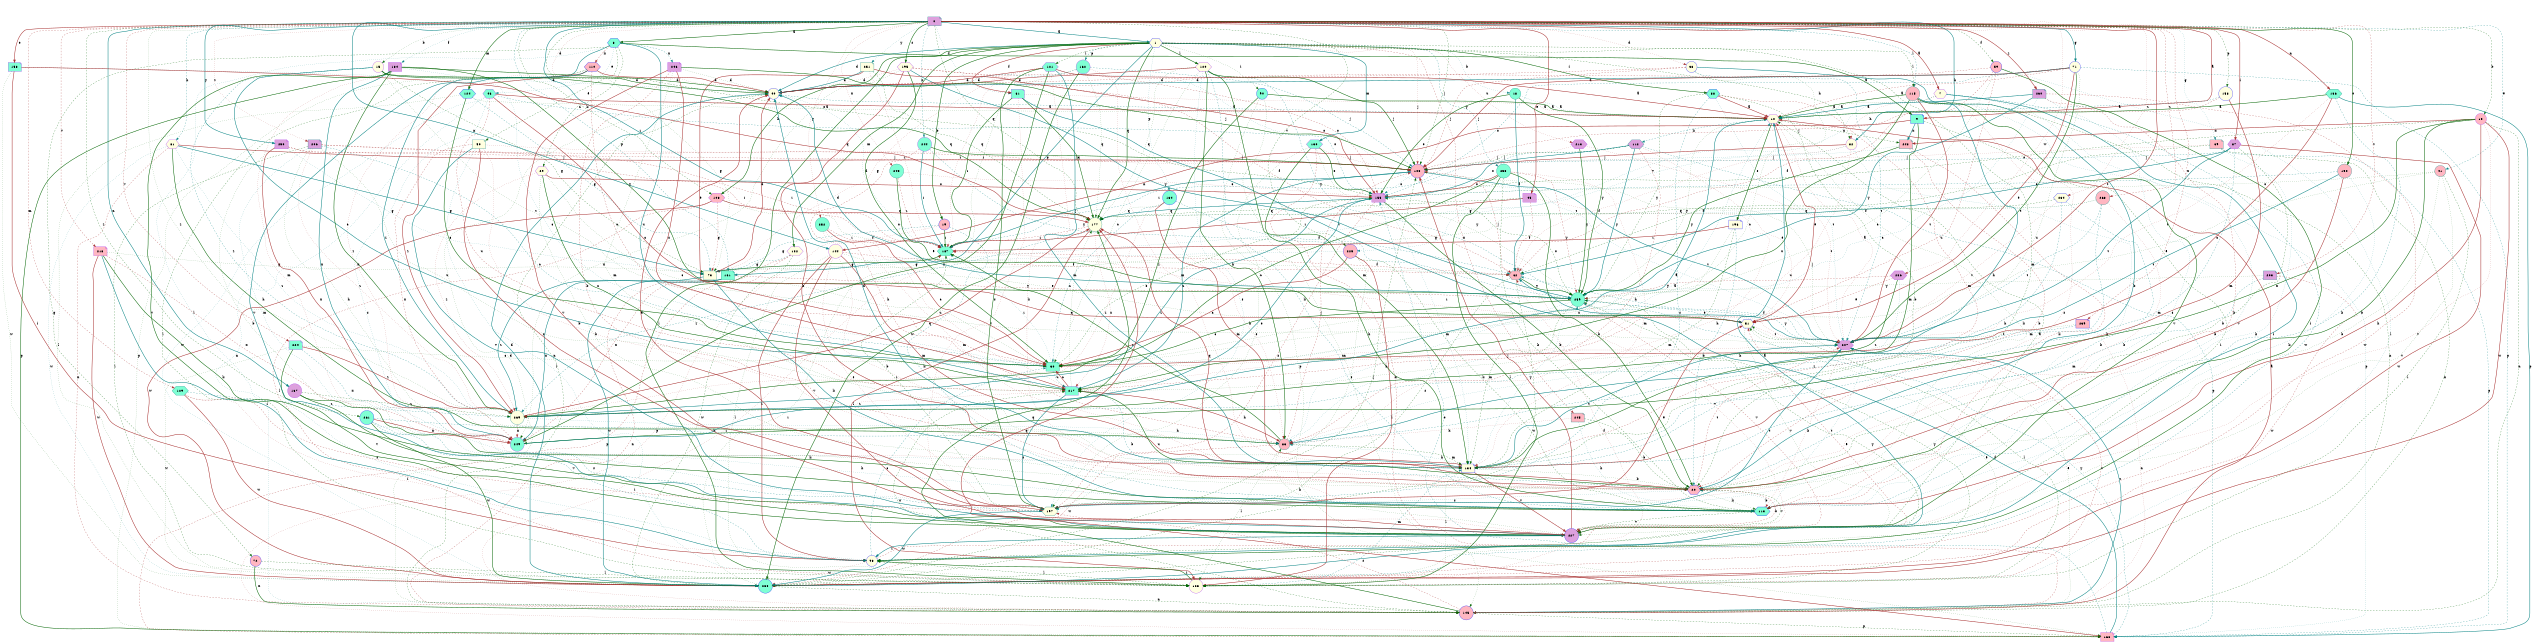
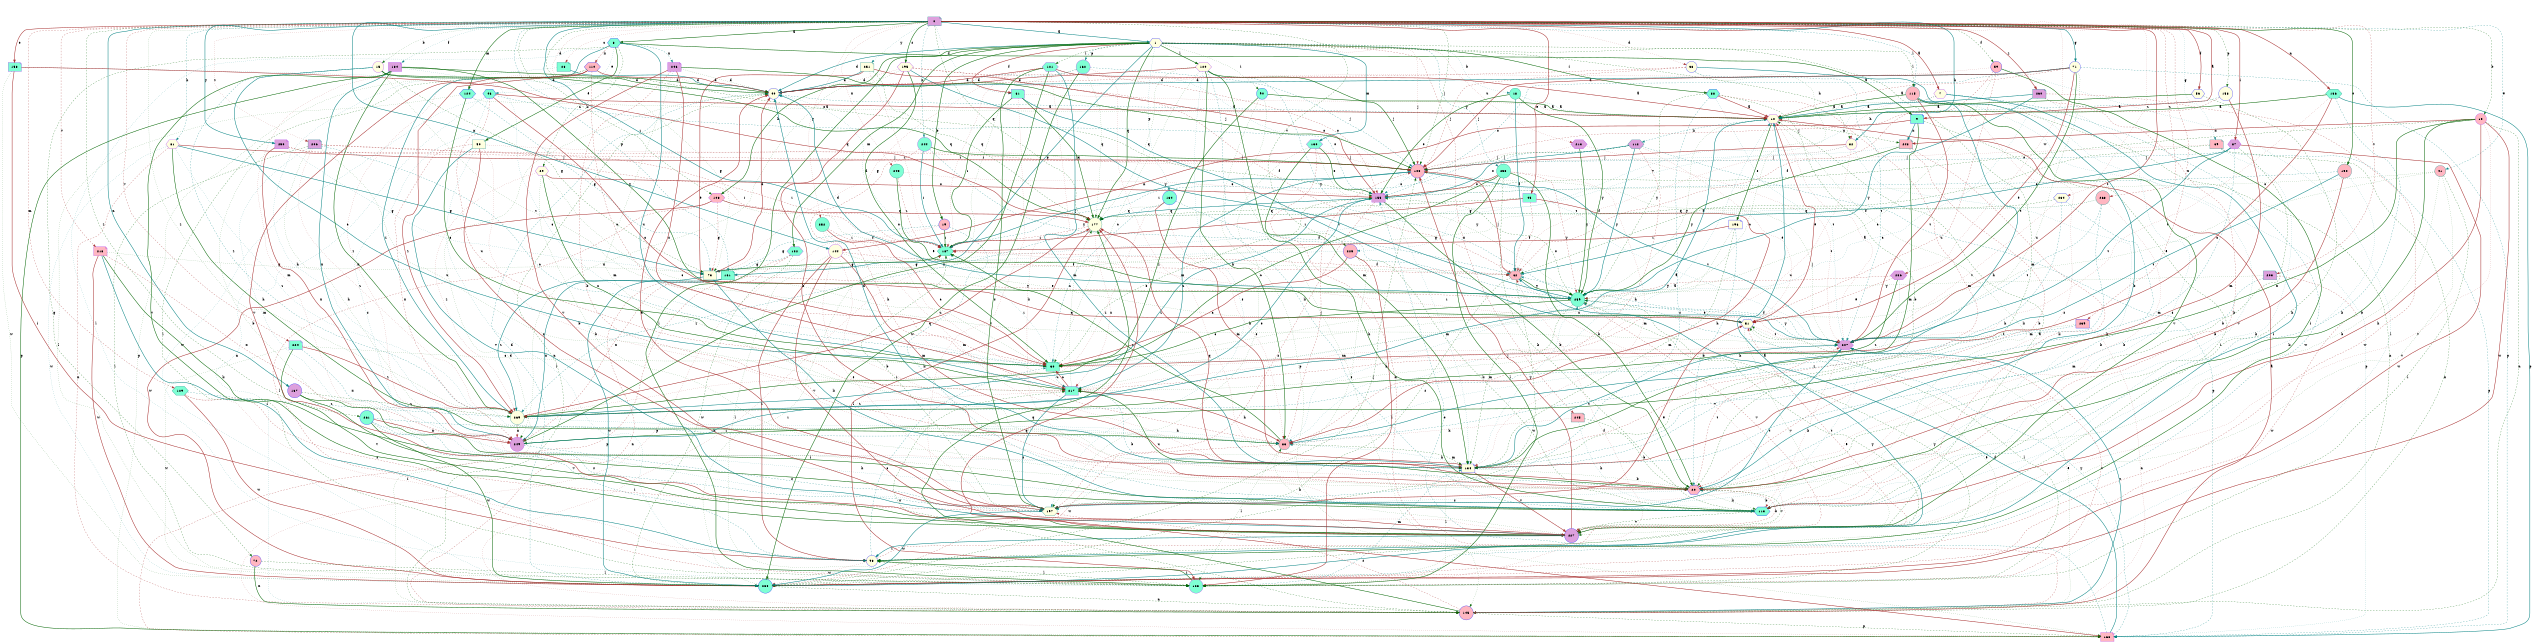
none -> (564, 67)
(1507, 75) -> (1507, 75)
(490, 94) -> (490, 94)
none -> (2198, 94)
(571, 96) -> (571, 96)
(1530, 198) -> (1530, 198)
(1492, 206) -> (1492, 206)
(795, 251) -> (795, 251)
(1564, 329) -> none
(1668, 337) -> (1668, 337)
(218, 349) -> (245, 493)
(522, 364) -> (522, 364)
(295, 391) -> (295, 391)
(517, 444) -> (517, 444)
(553, 457) -> (553, 457)
(811, 458) -> (811, 458)
none -> (783, 480)
(1196, 586) -> (1196, 586)
